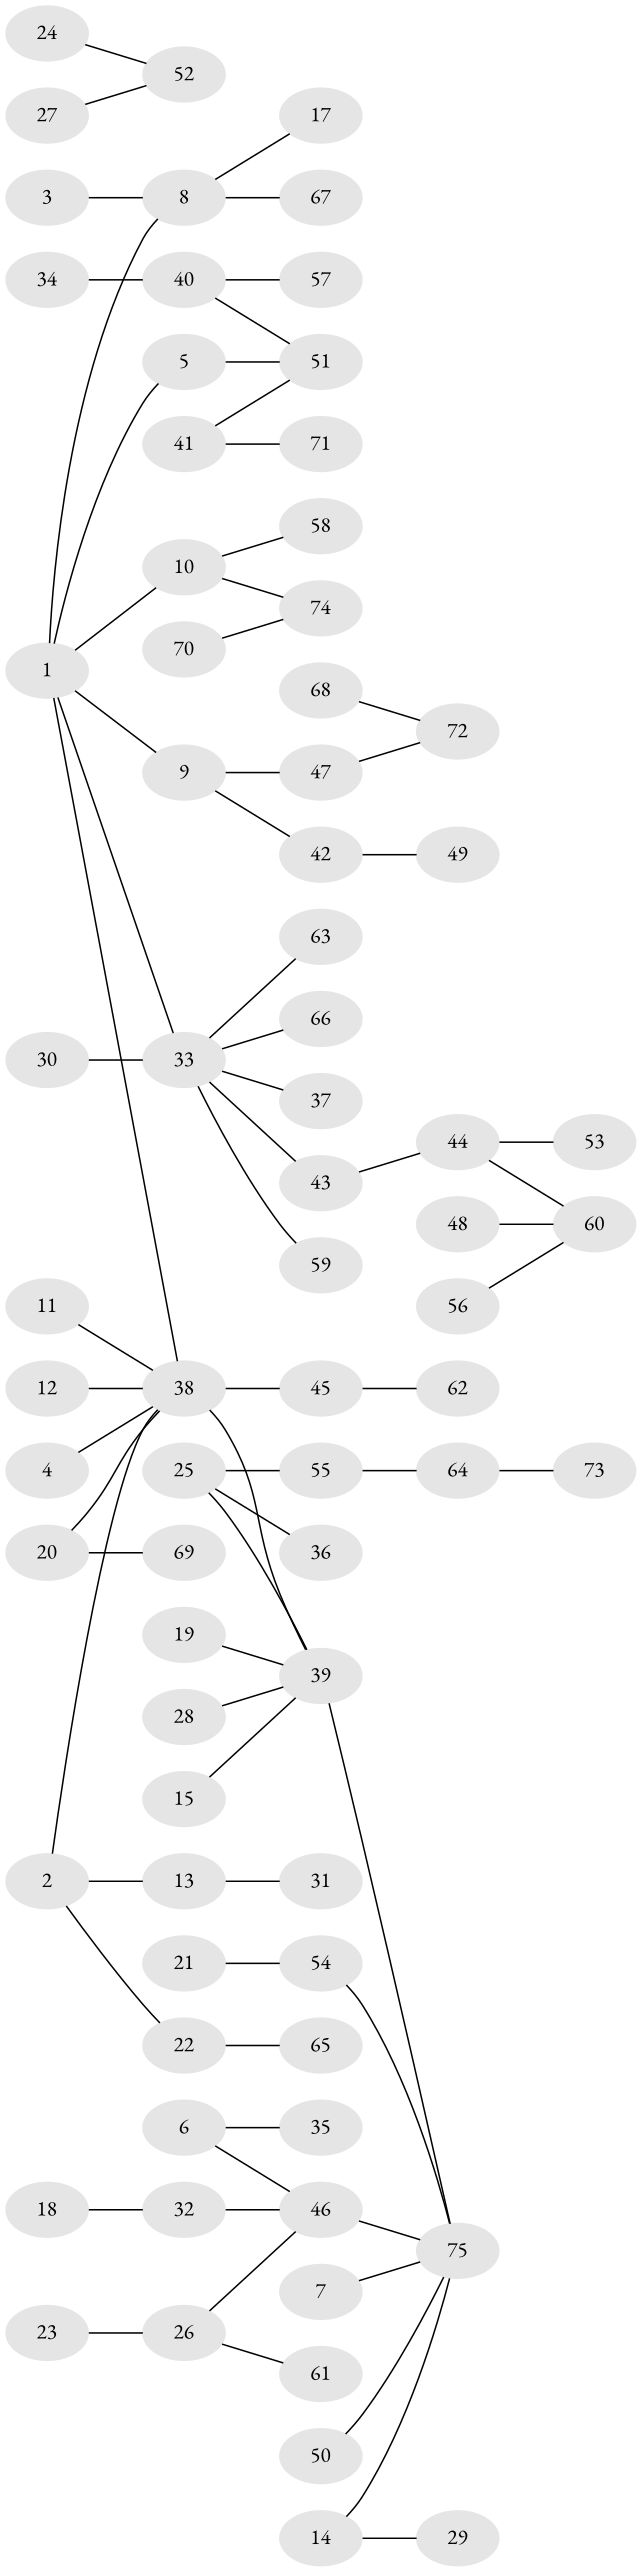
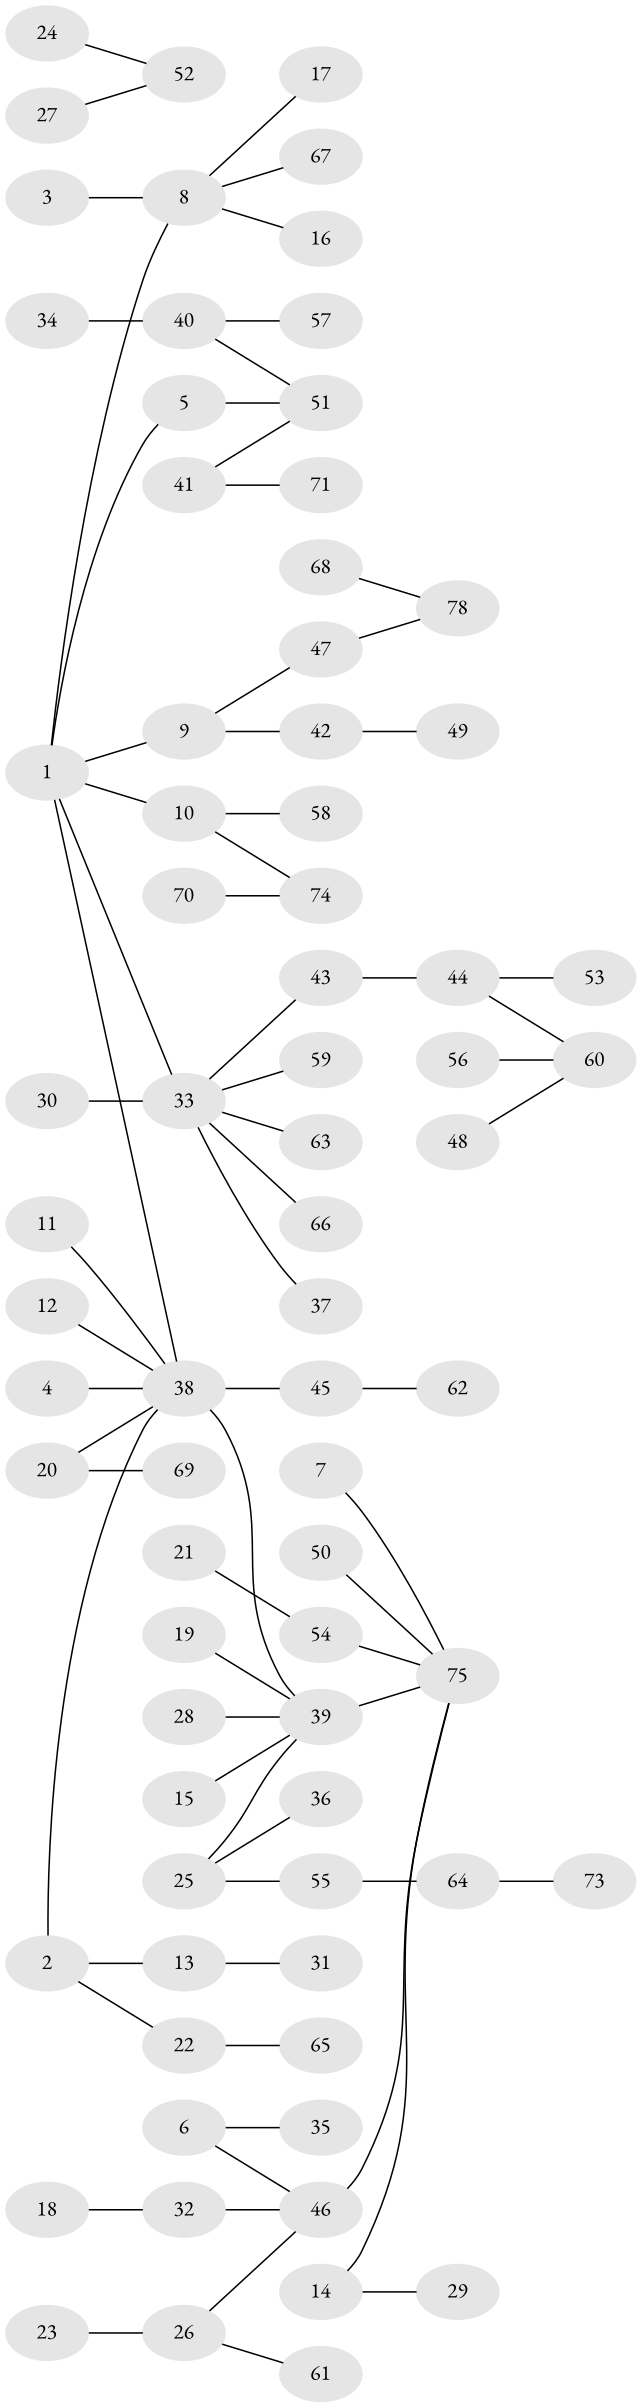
none -> (321, 239)
(458, 732) -> (458, 608)
